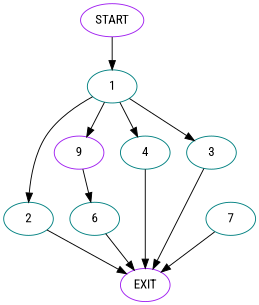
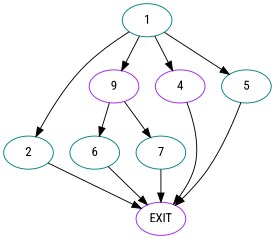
(112, 20) -> none
none -> (135, 116)
(145, 153) -> (180, 86)
(211, 153) -> (246, 86)
